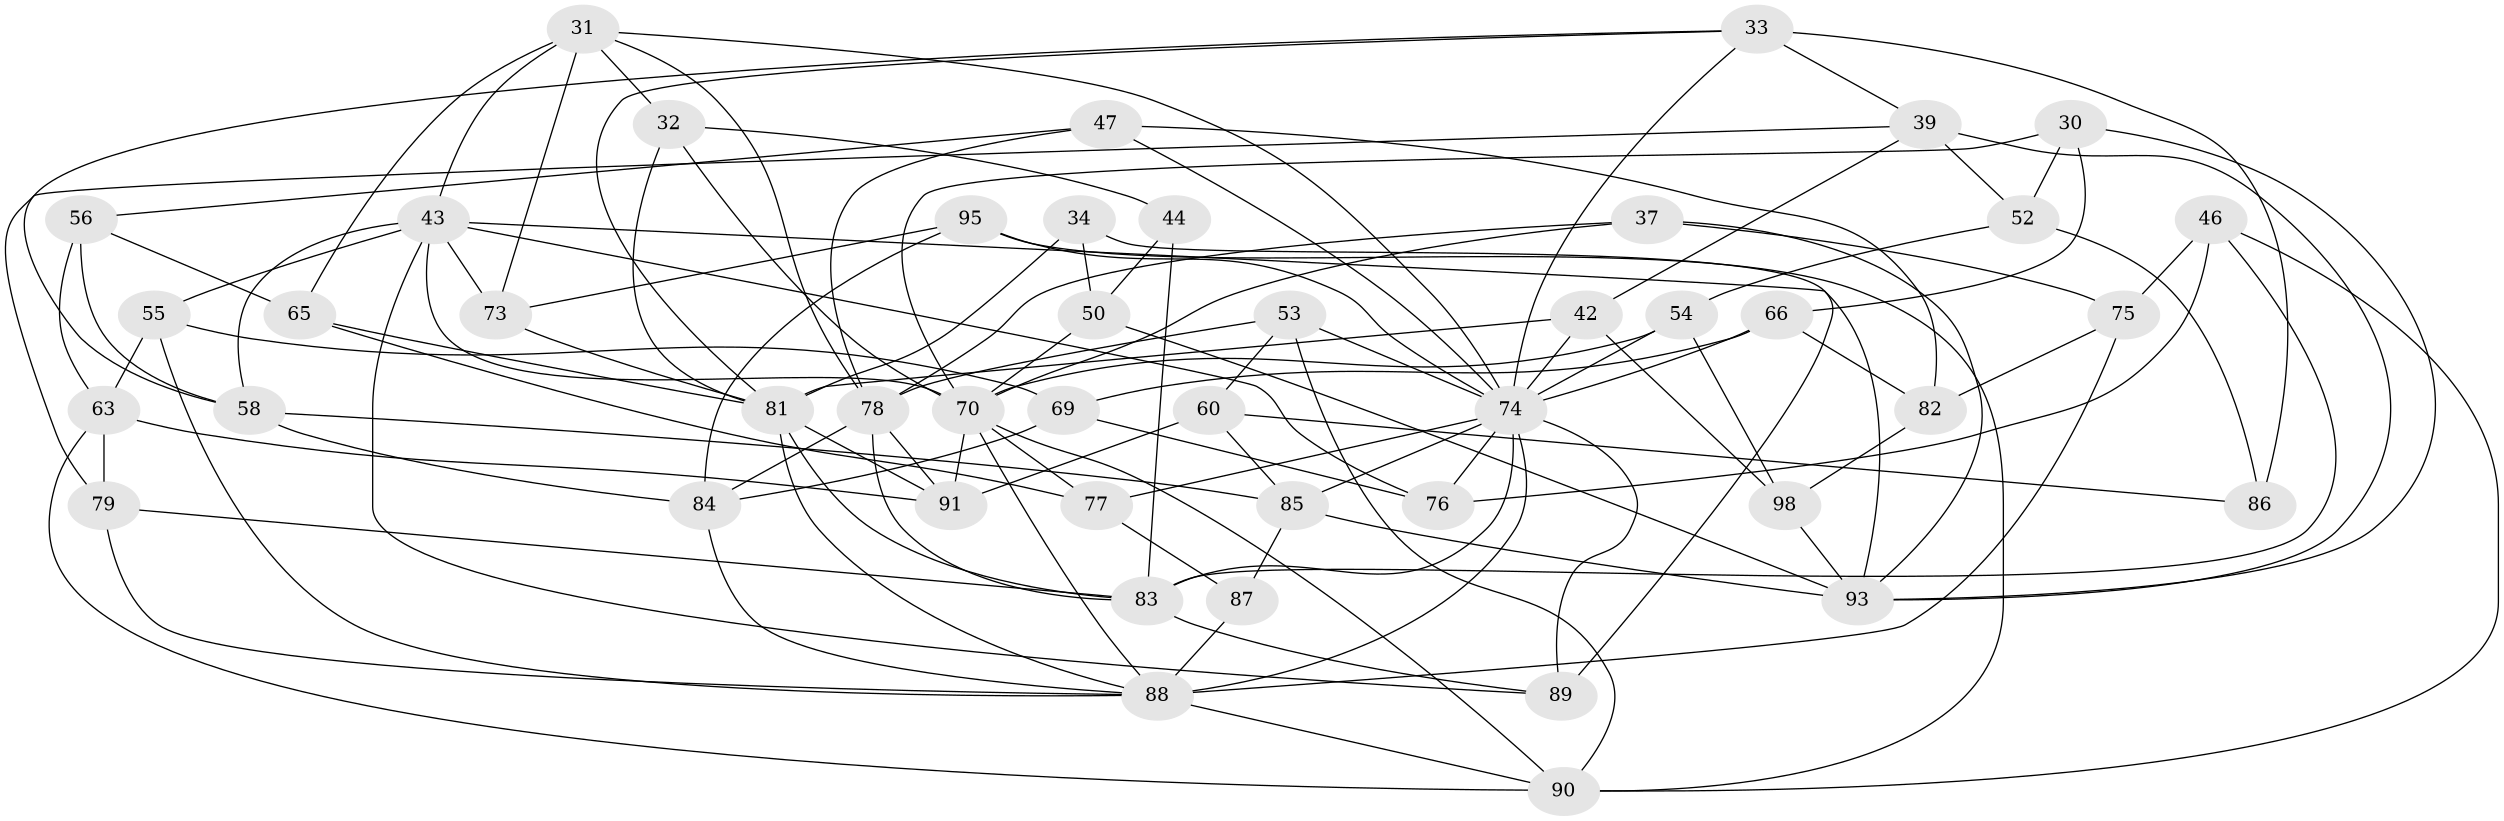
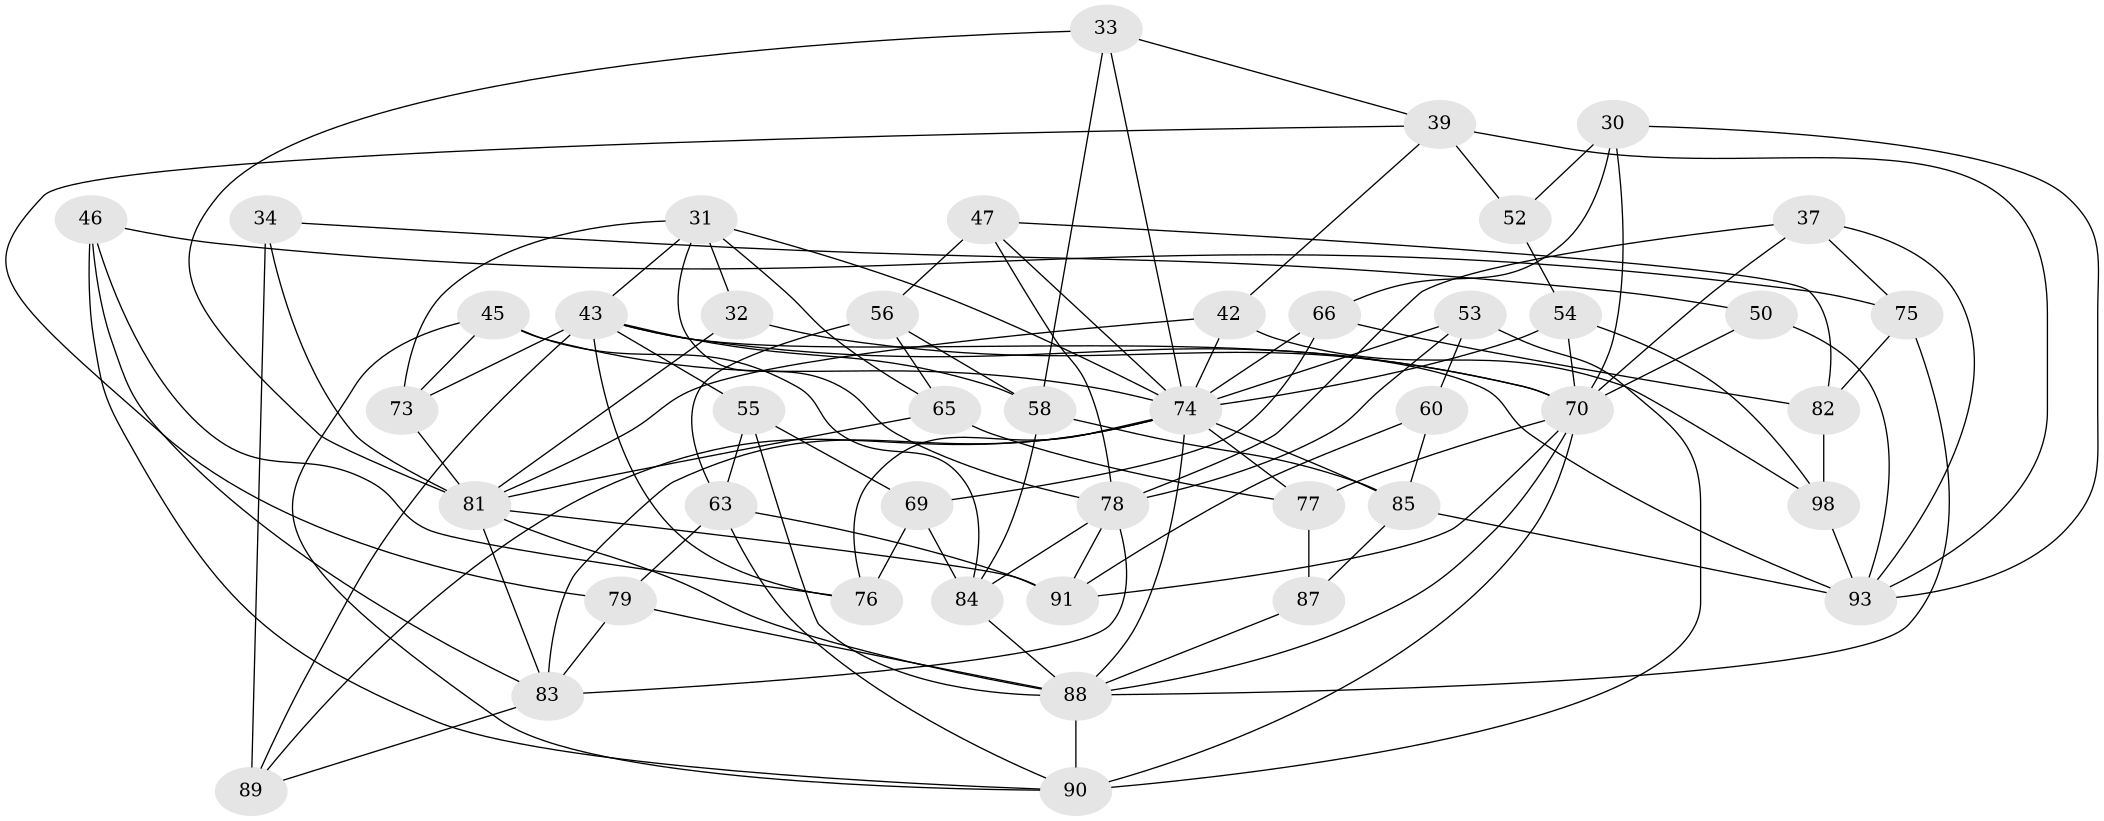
(971, 220) -> (493, 315)
(1175, 220) -> none
(2260, 506) -> none
